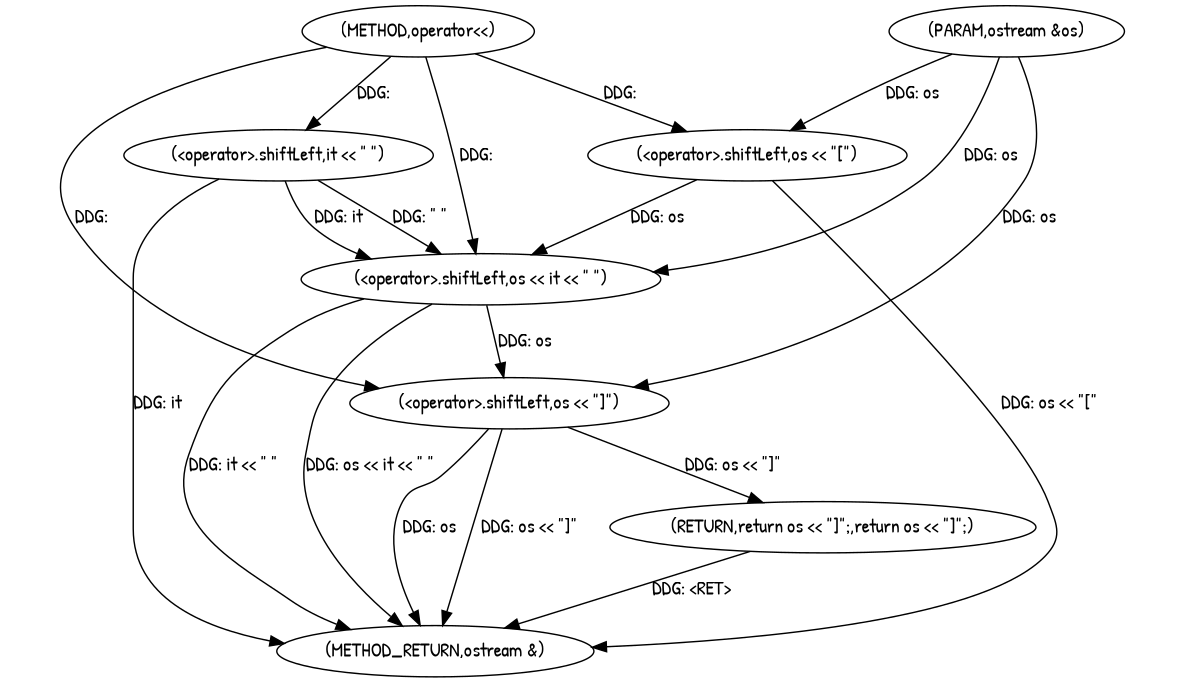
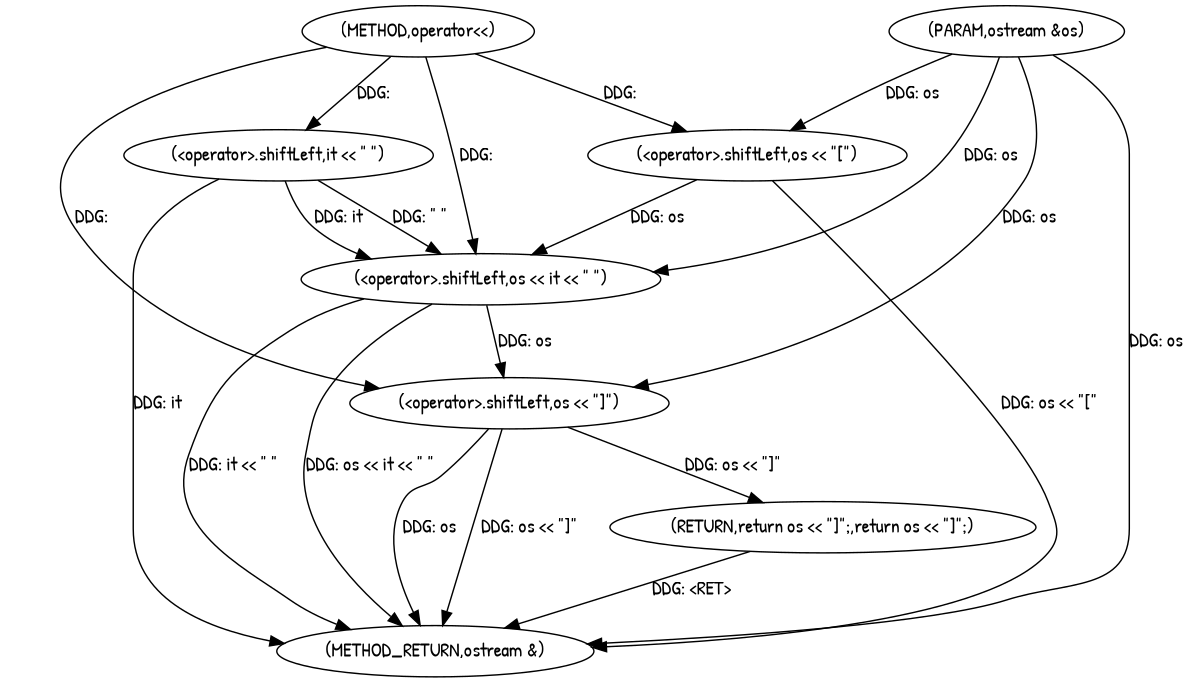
none -> (1122, 557)
